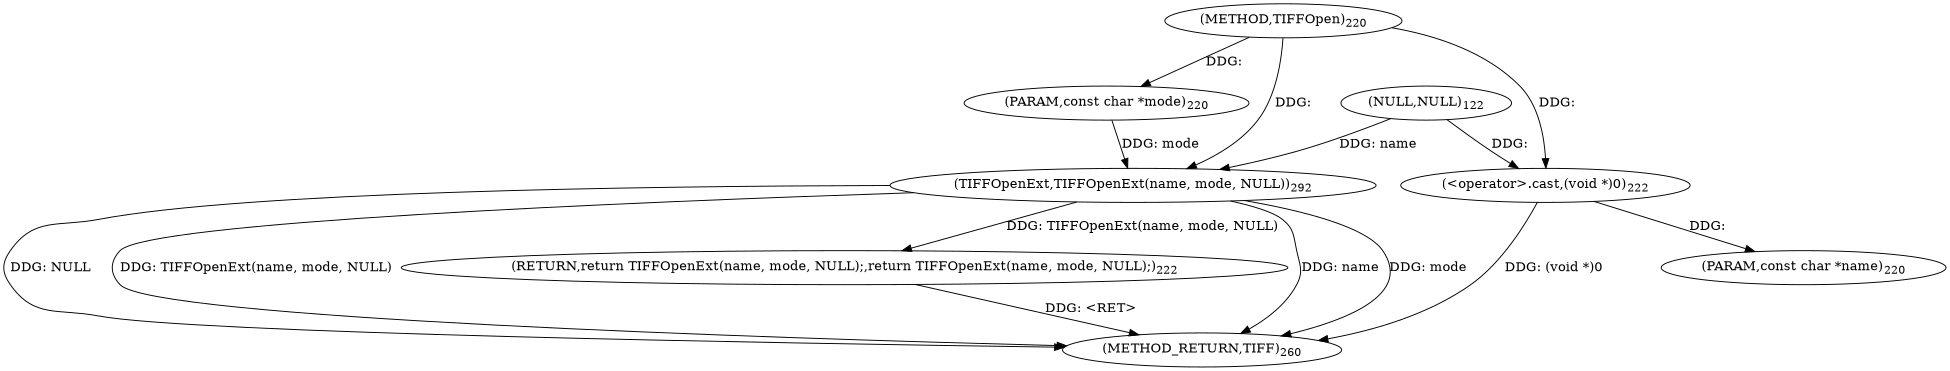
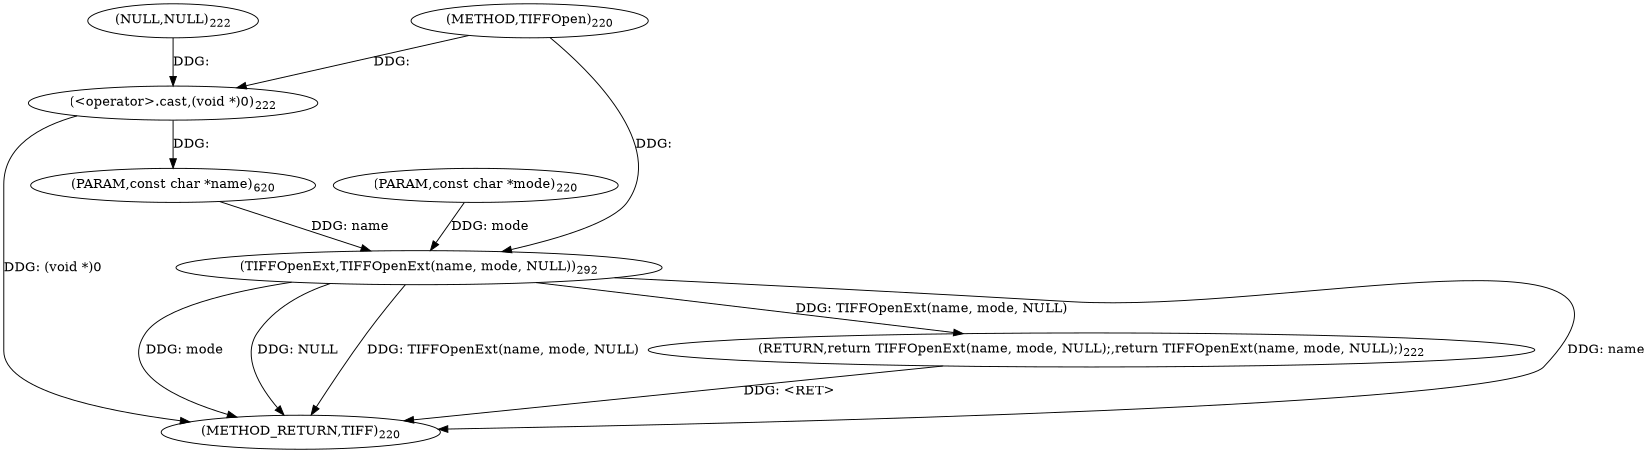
(1200, 60) -> none
(1474, 102) -> (220, 19)
(1311, 147) -> (290, 225)
(1895, 266) -> (264, 184)
(1291, 349) -> (390, 431)
